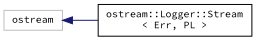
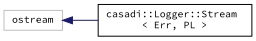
(175, 20) -> (175, 20)
